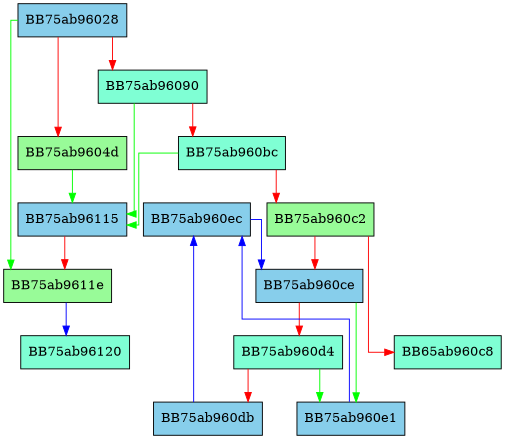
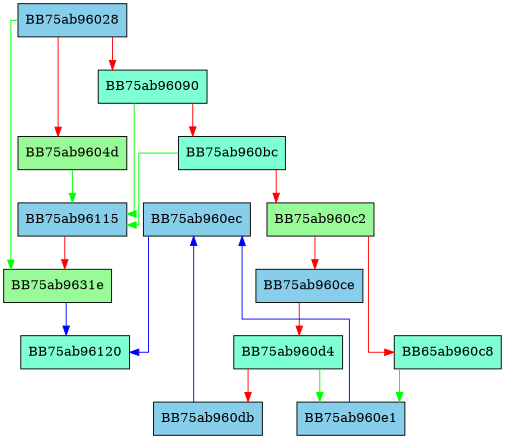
(261, 234) -> (148, 299)
(58, 286) -> (58, 286)
(356, 348) -> (400, 381)
